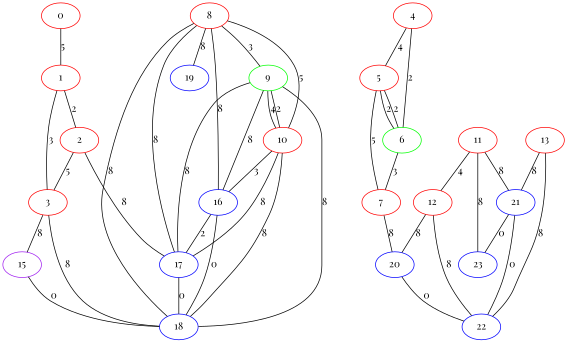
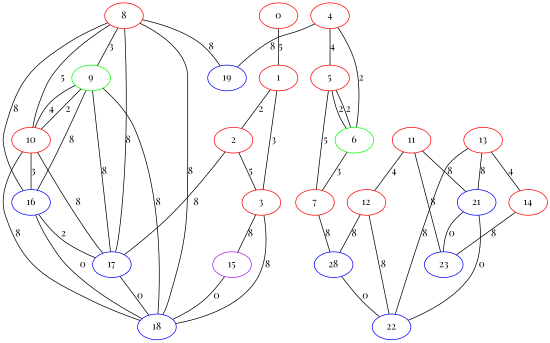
none -> (273, 40)
none -> (528, 202)
(395, 265) -> (334, 265)
